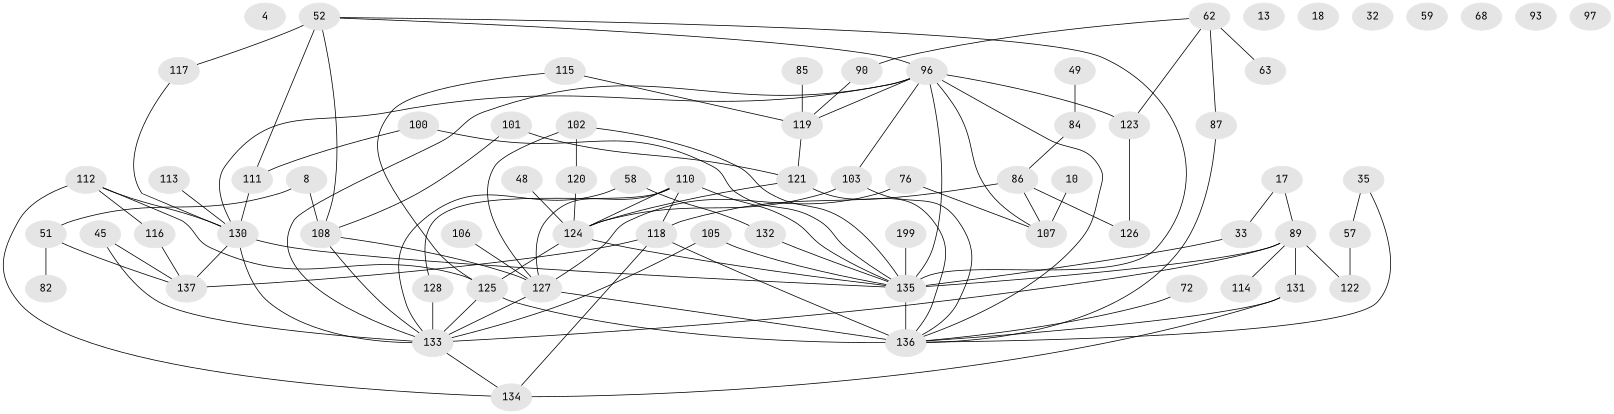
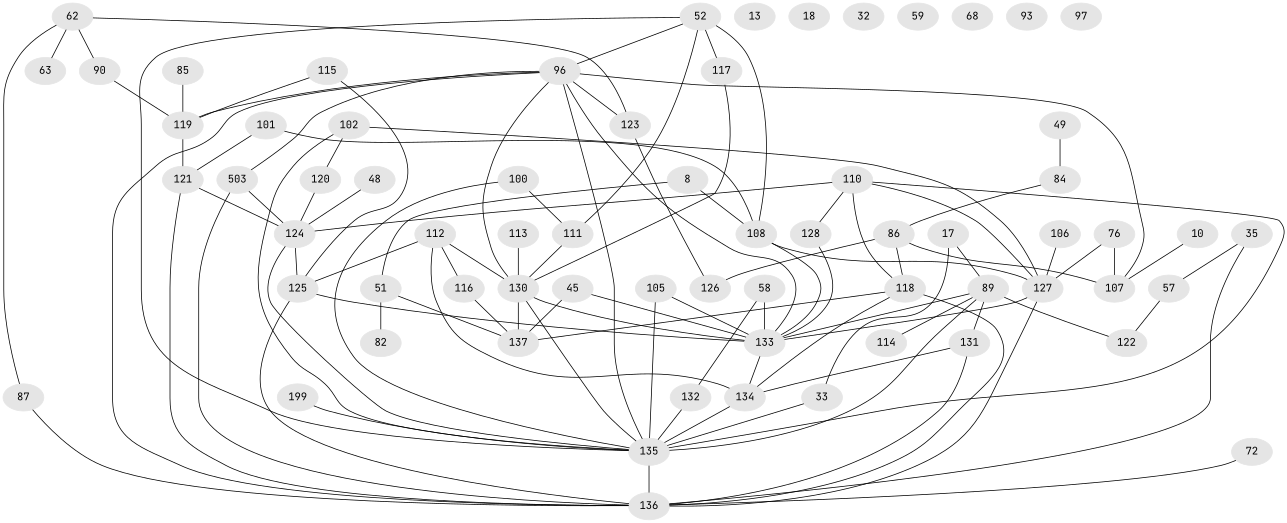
(265, 17) -> none
(851, 180) -> (237, 180)
none -> (697, 425)
